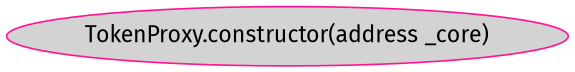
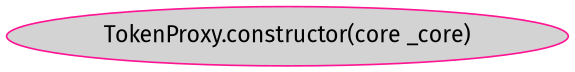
(287, 36) -> (287, 36)
